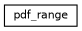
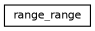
(41, 16) -> (47, 16)
